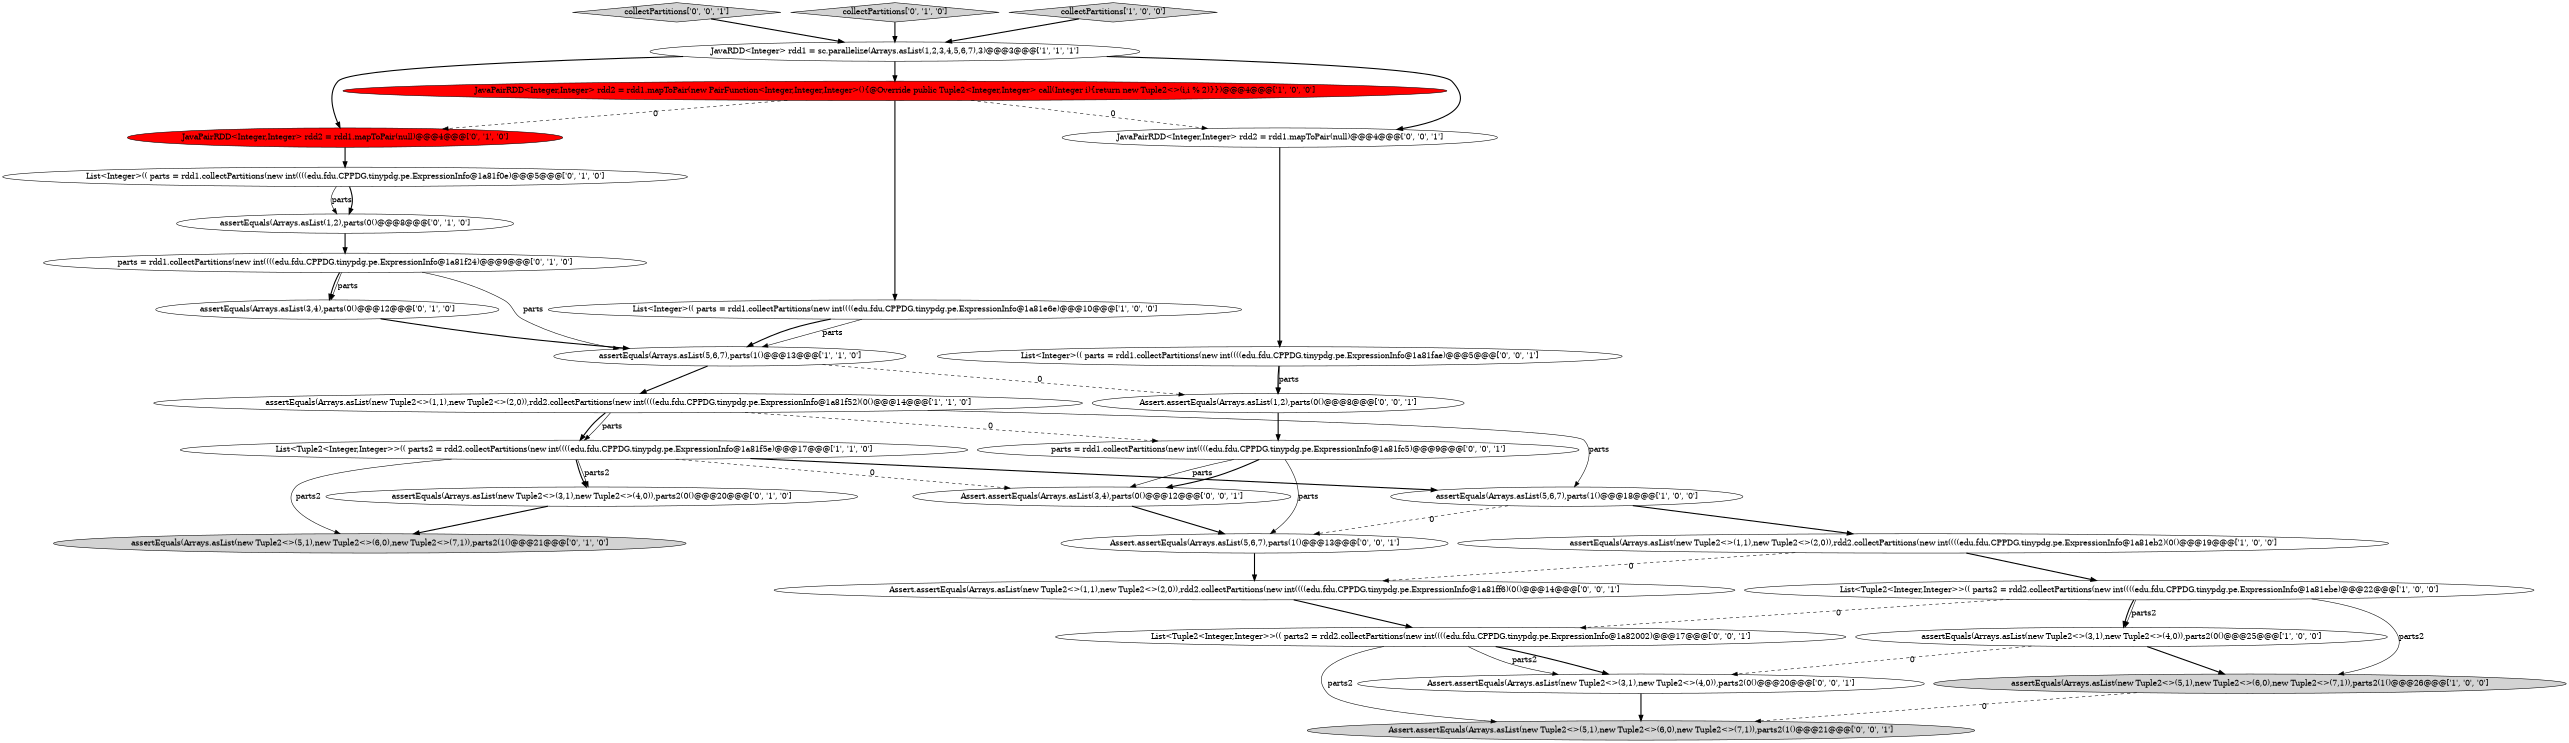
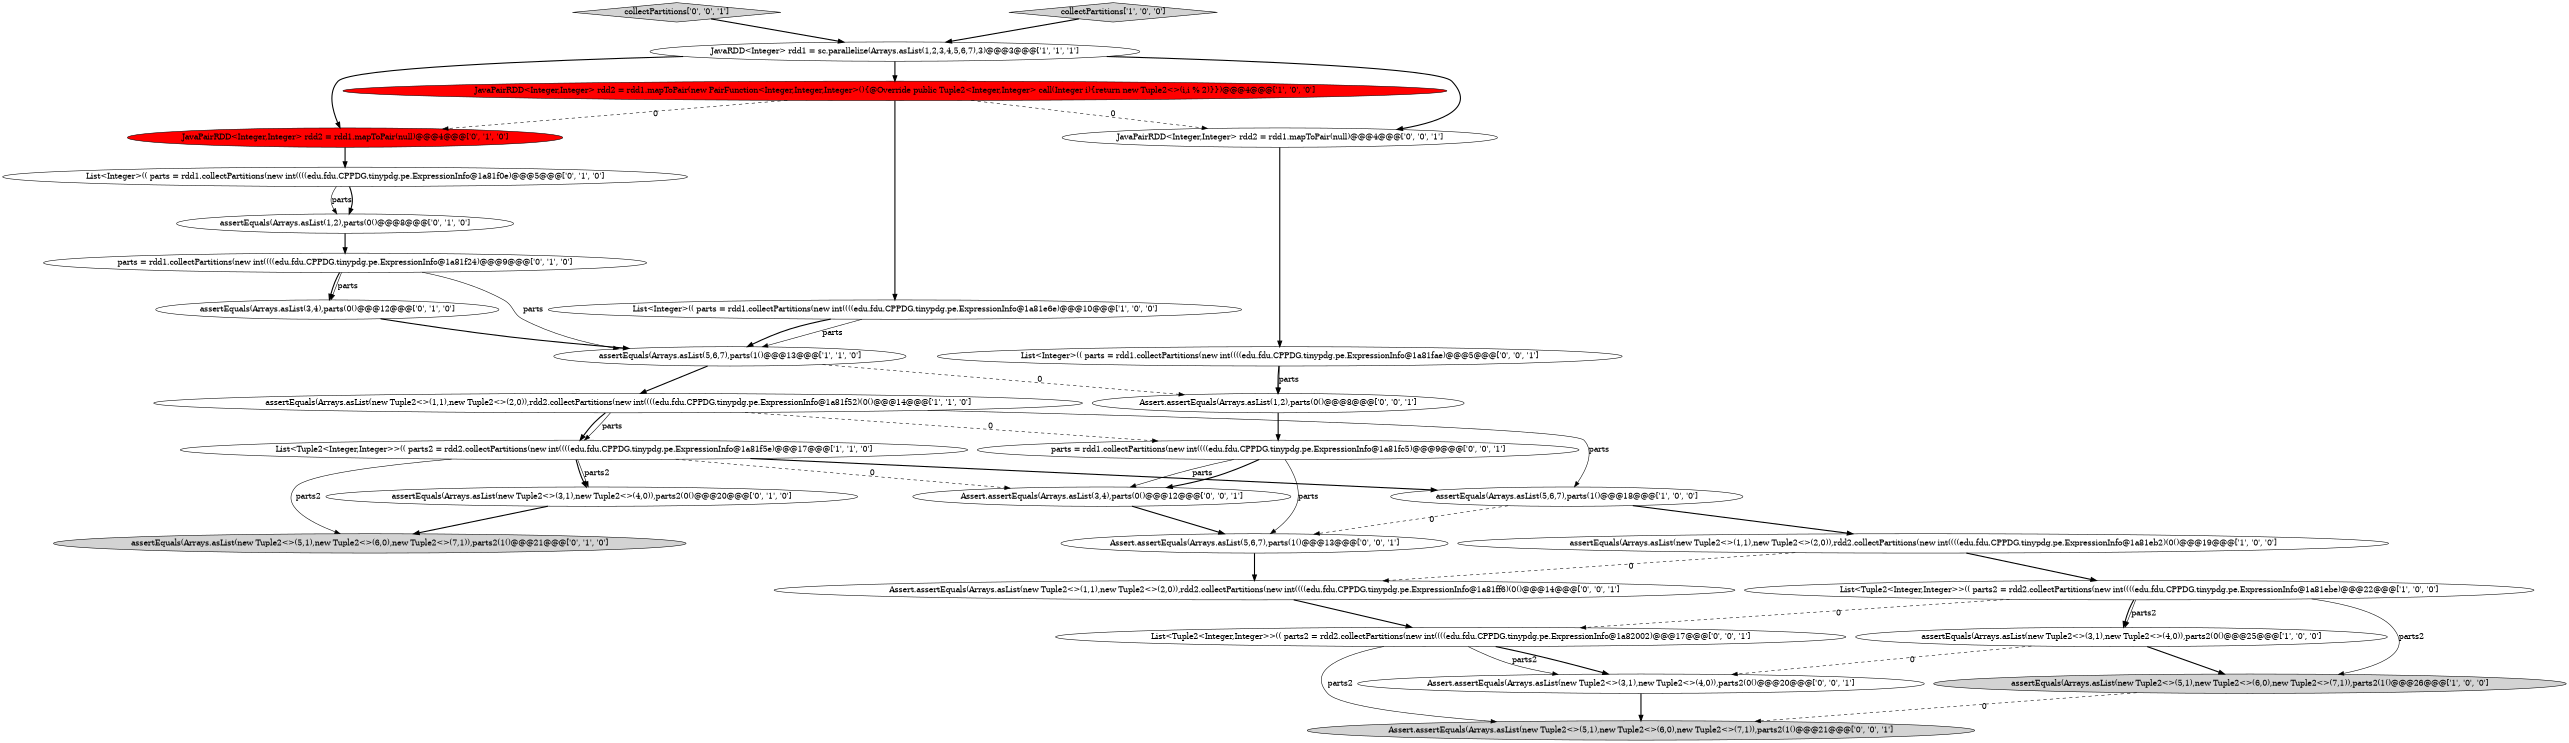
(895, 12) -> none
